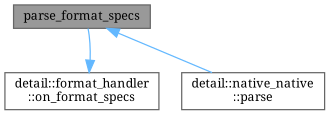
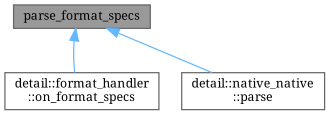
(90, 44) -> (74, 57)
